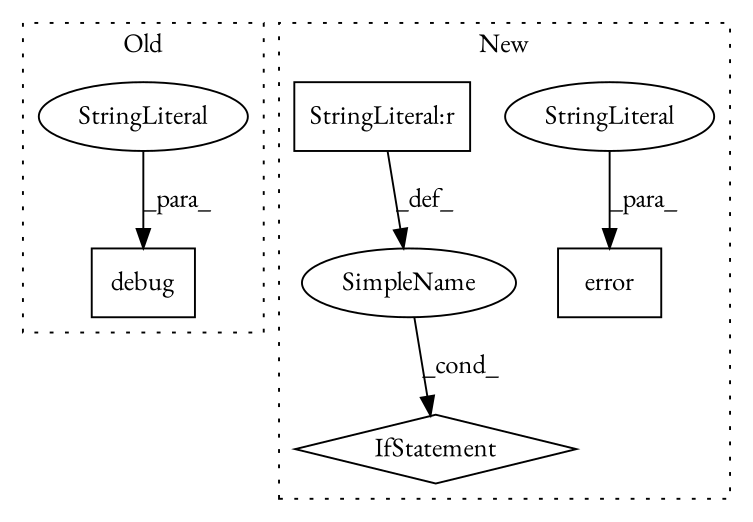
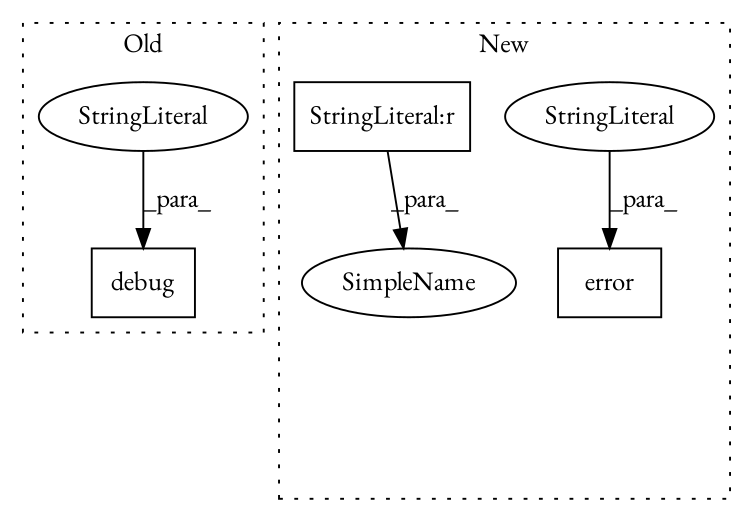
(425, 200) -> (425, 200)
(436, 449) -> none
